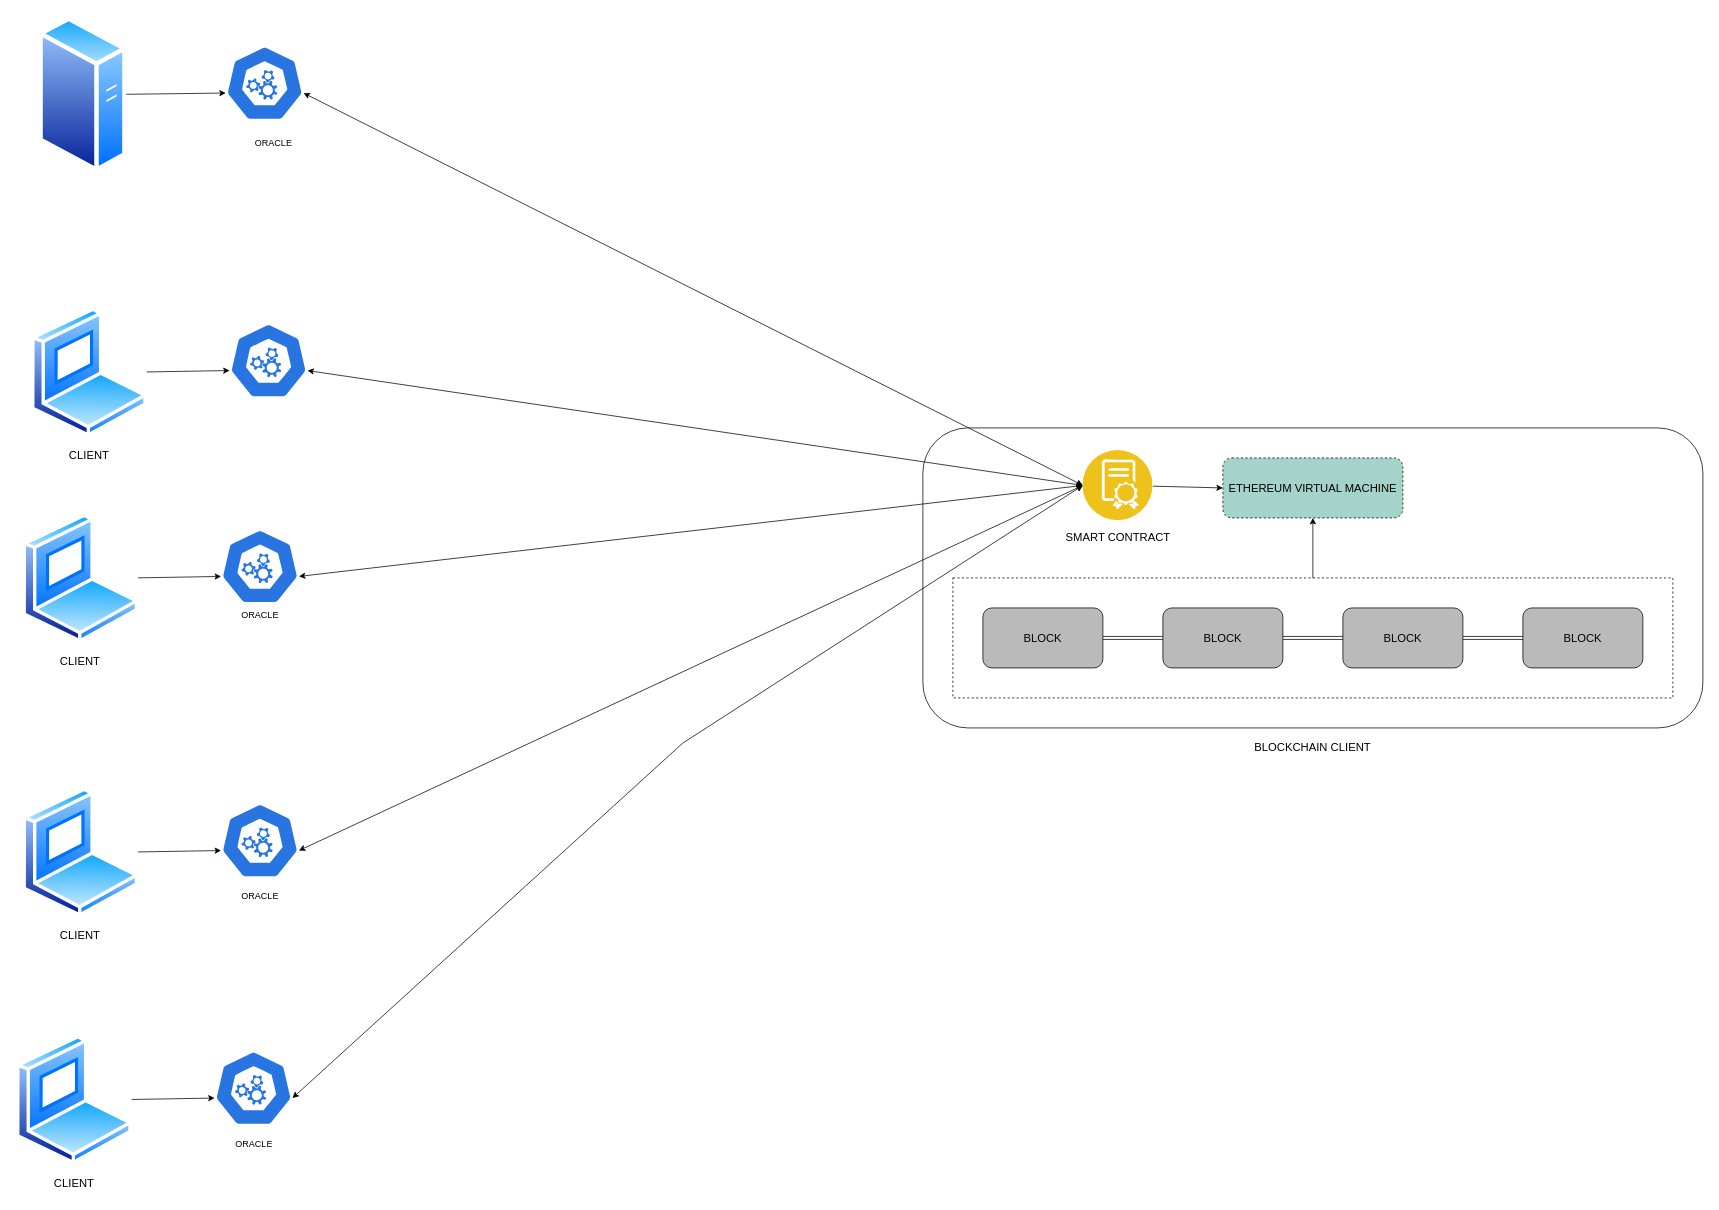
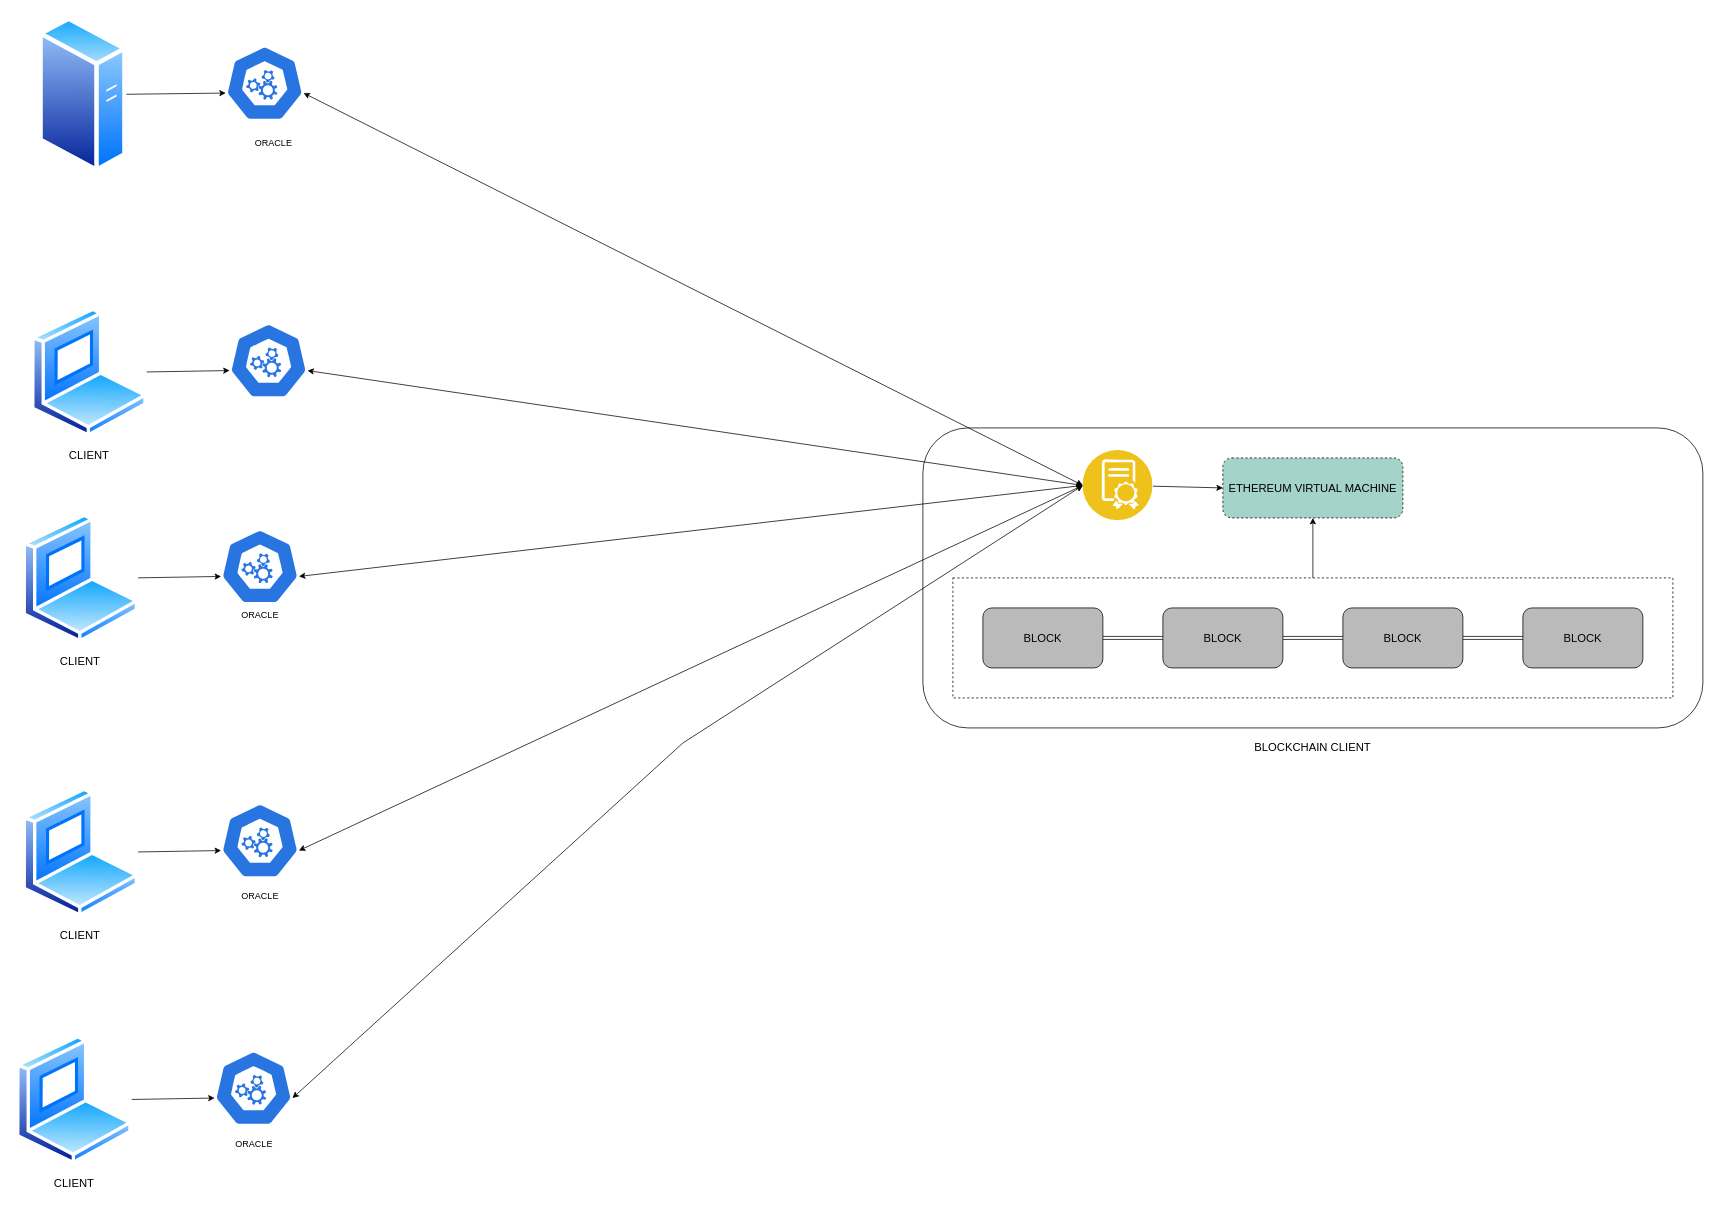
(1118, 537) -> none
